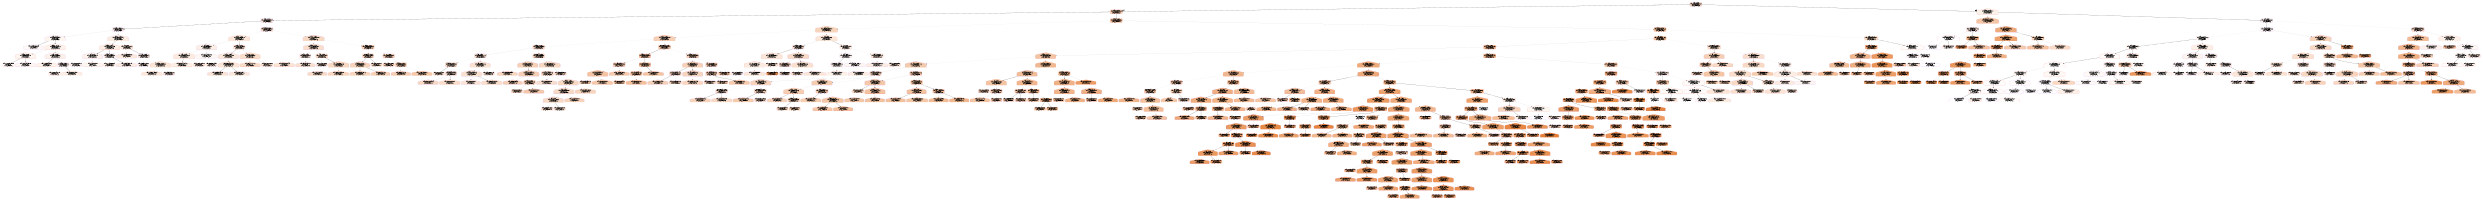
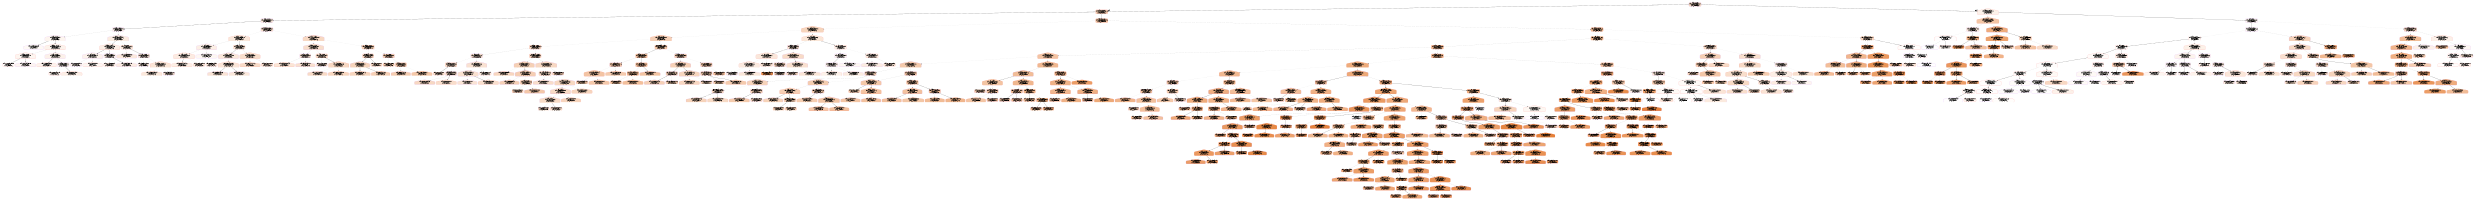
(2015, 47) -> (2007, 47)
